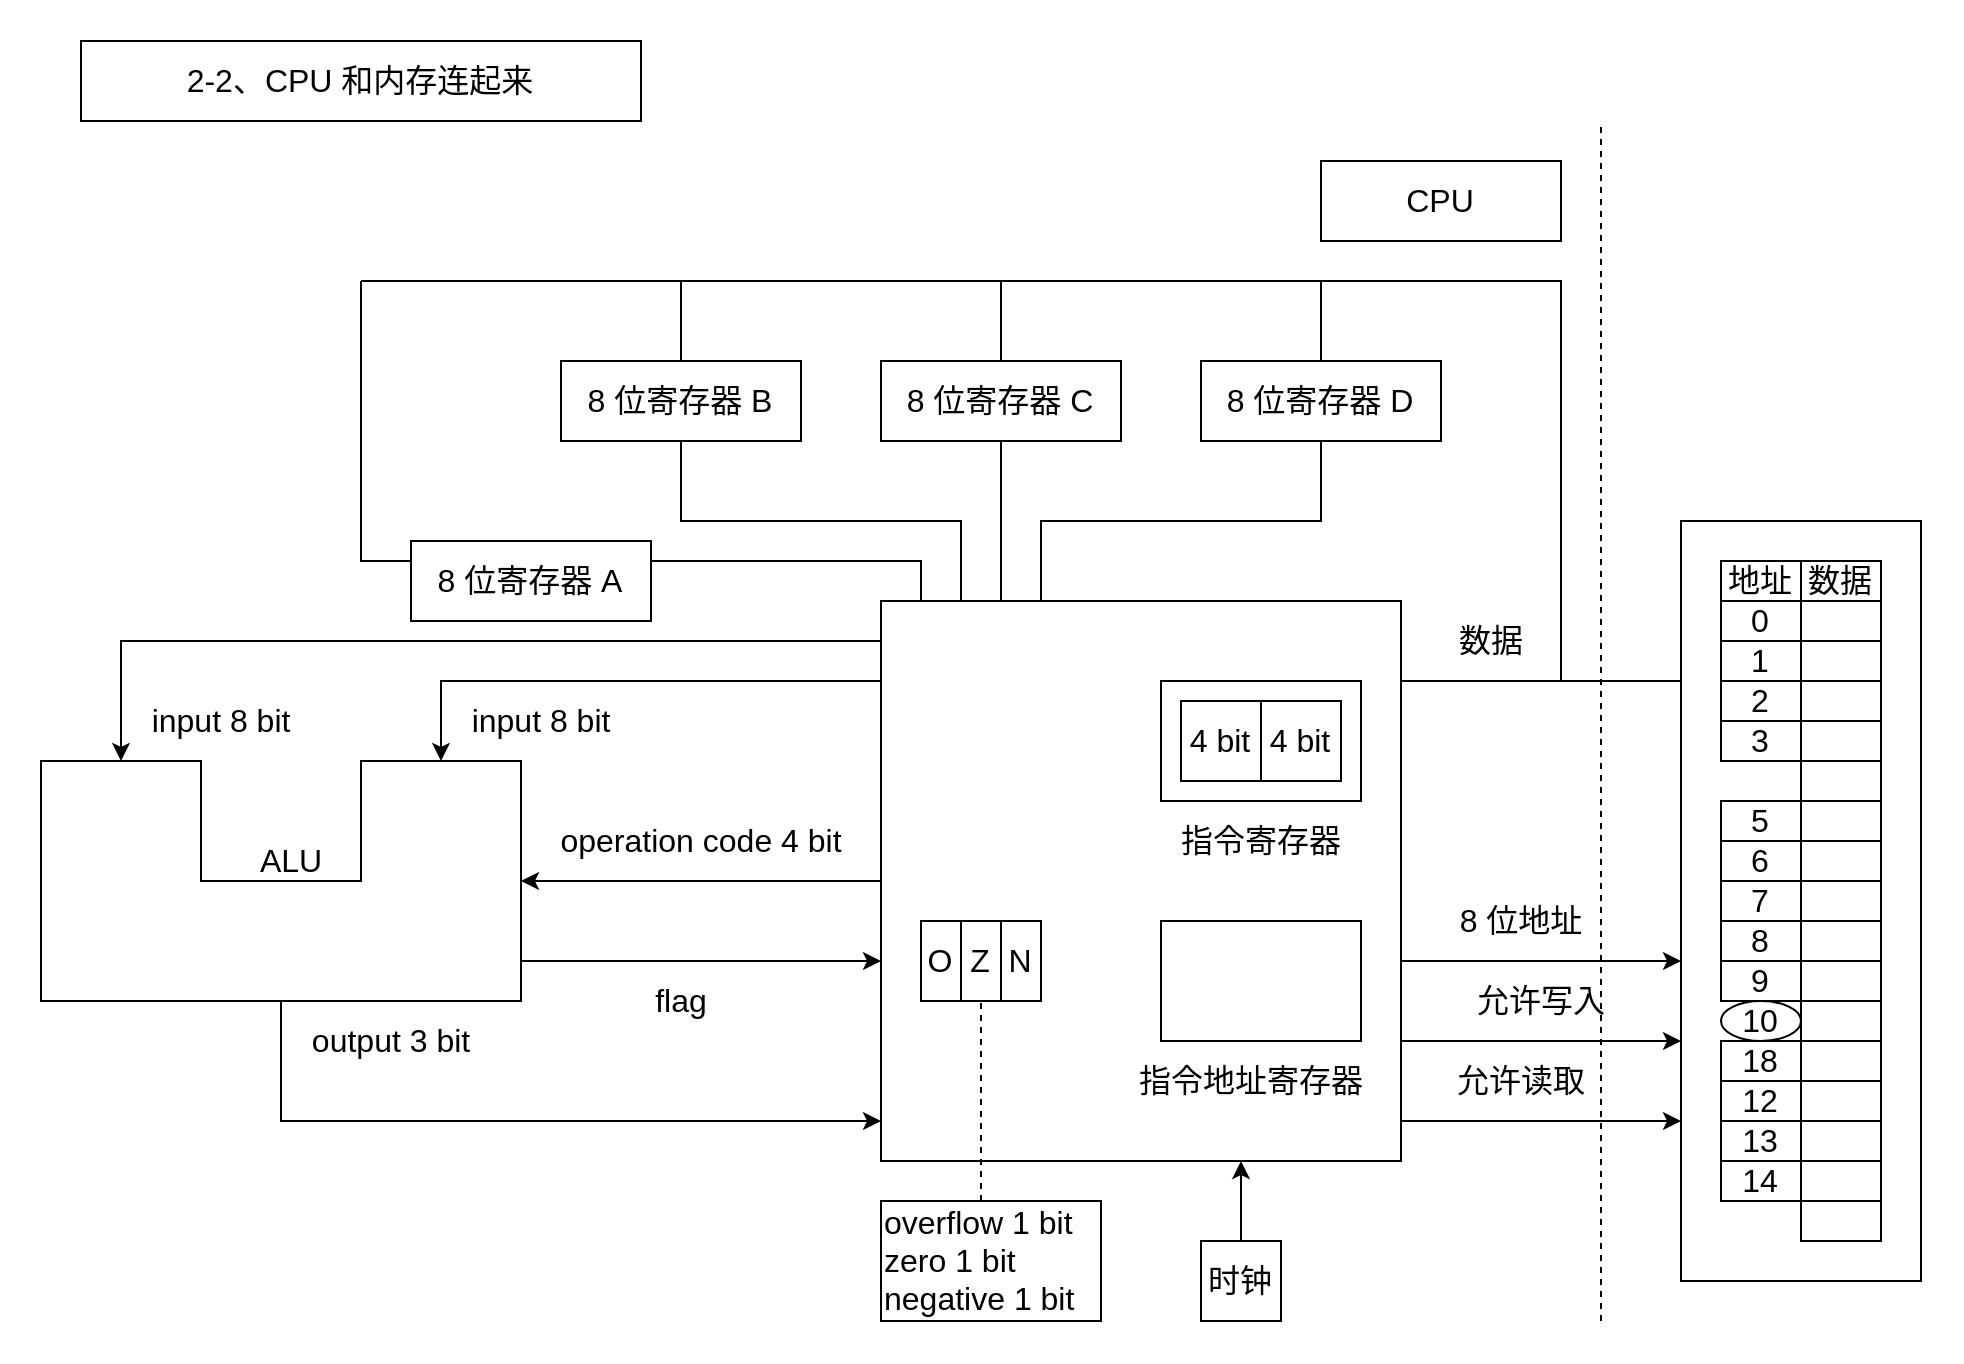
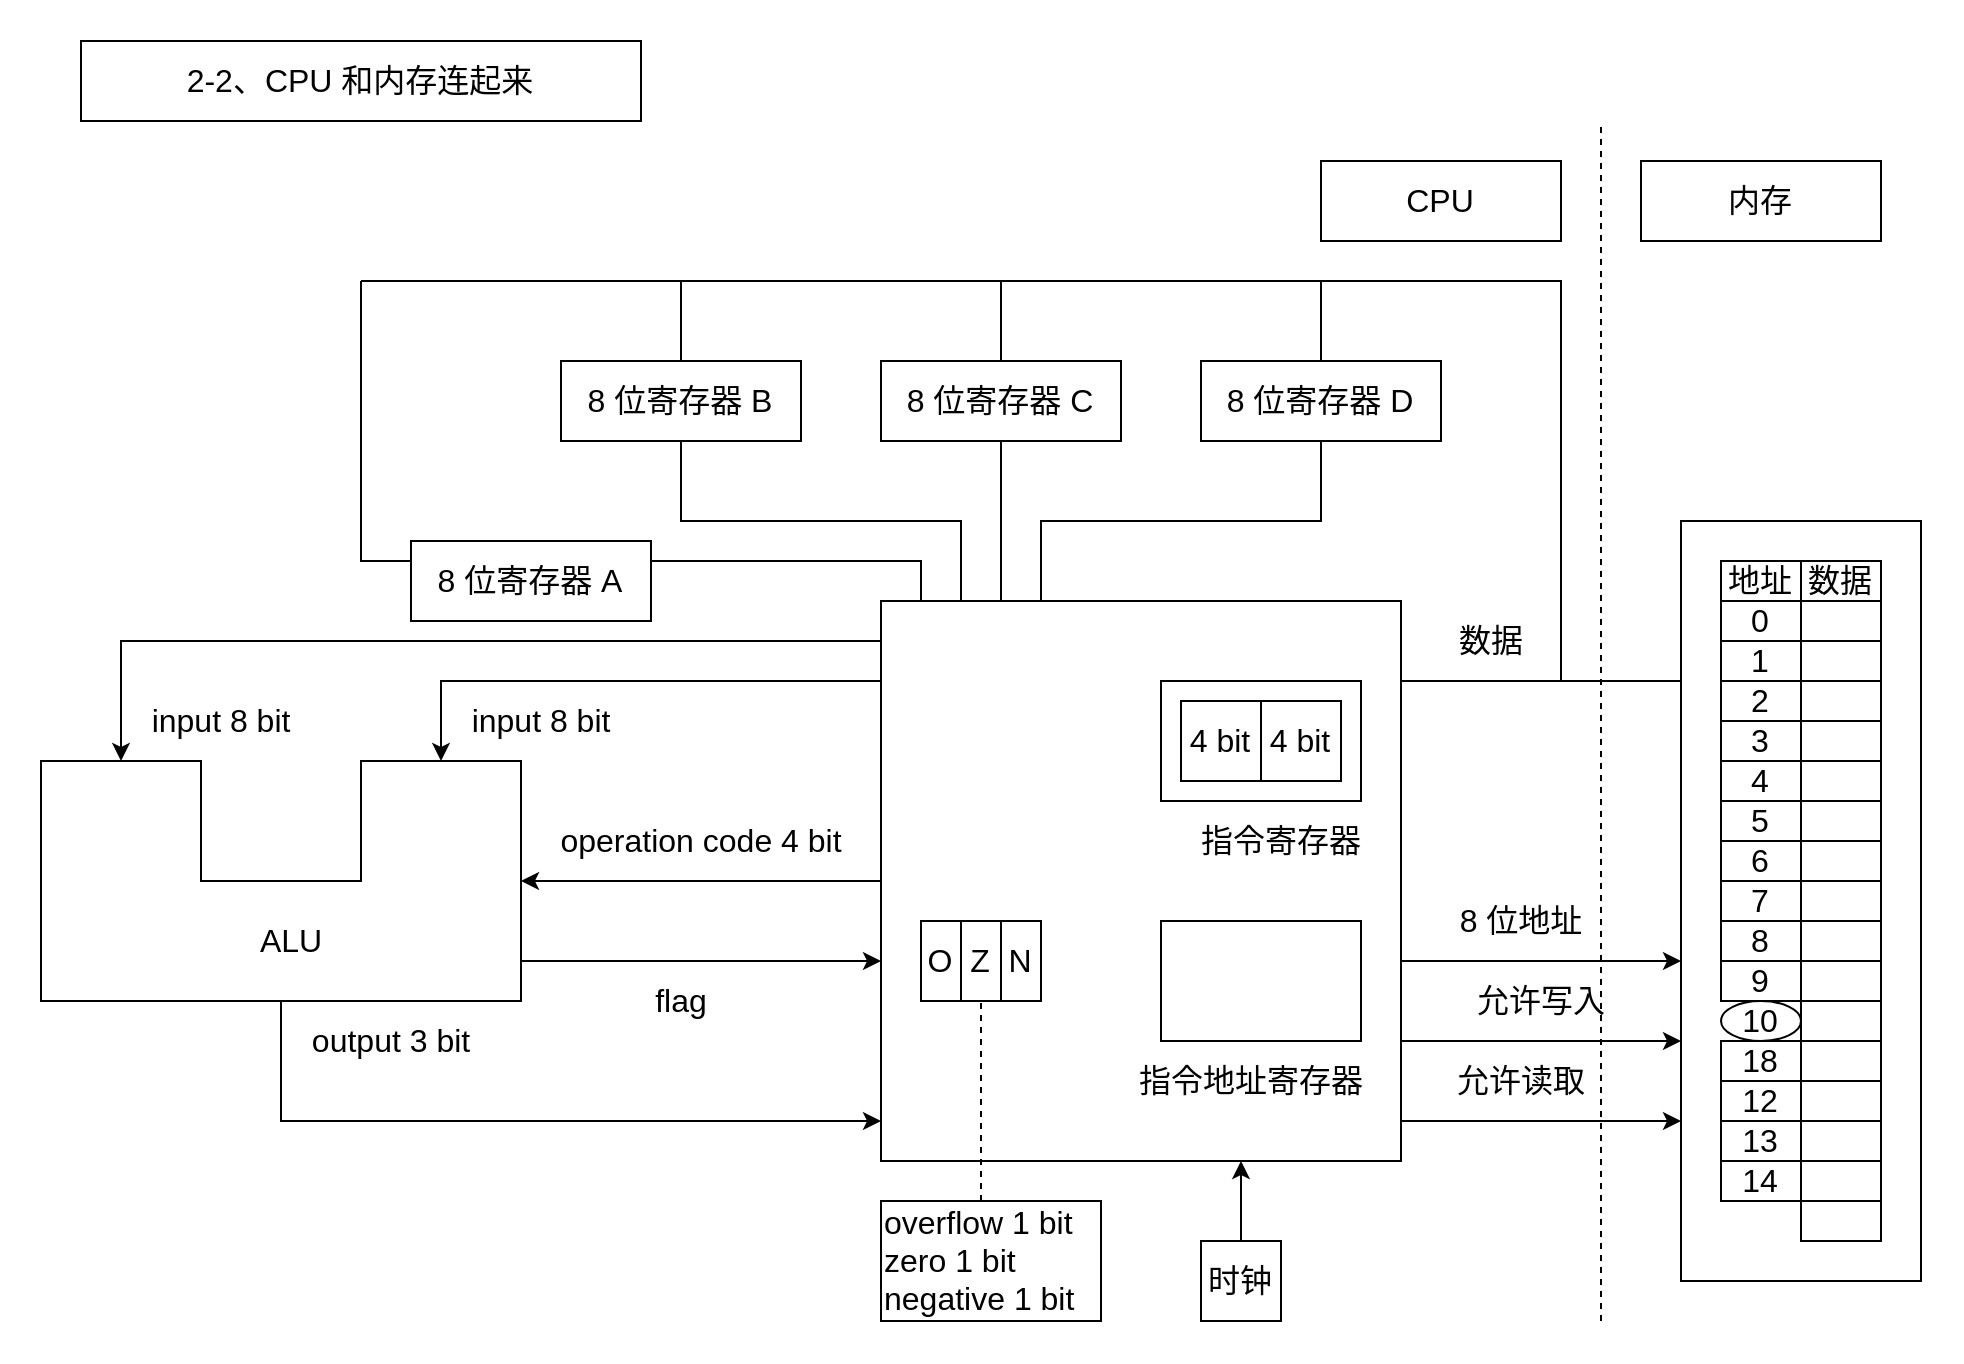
none -> (1761, 201)
none -> (1761, 781)
(1261, 841) -> (1281, 841)
(291, 861) -> (291, 941)
